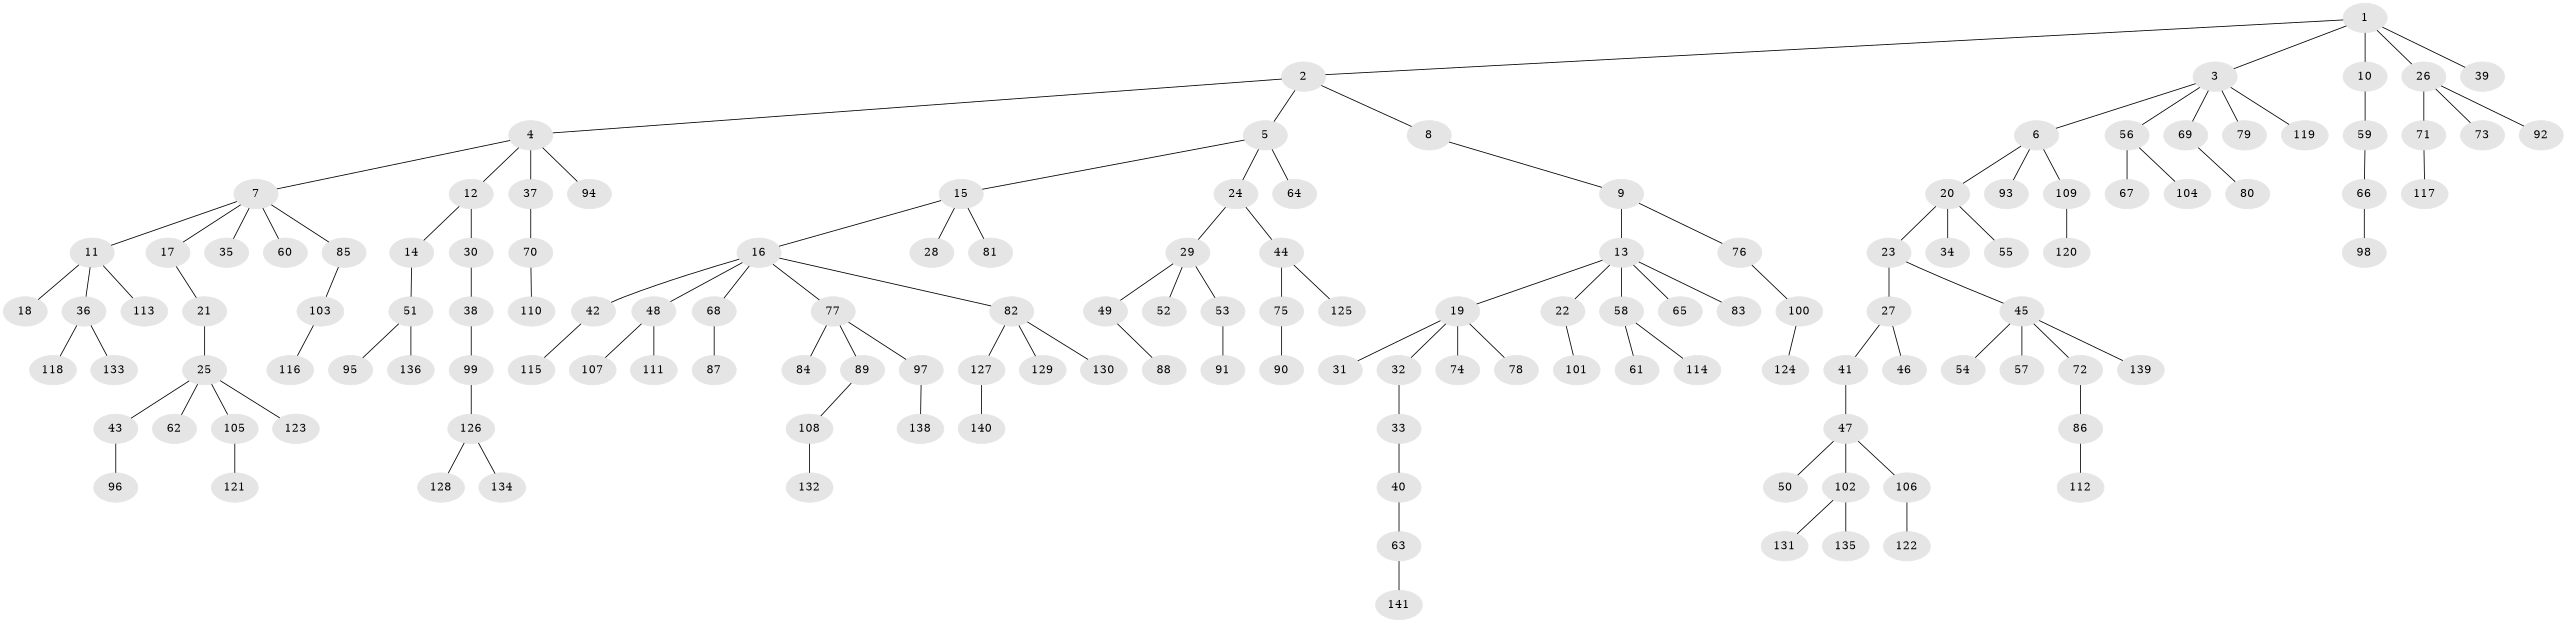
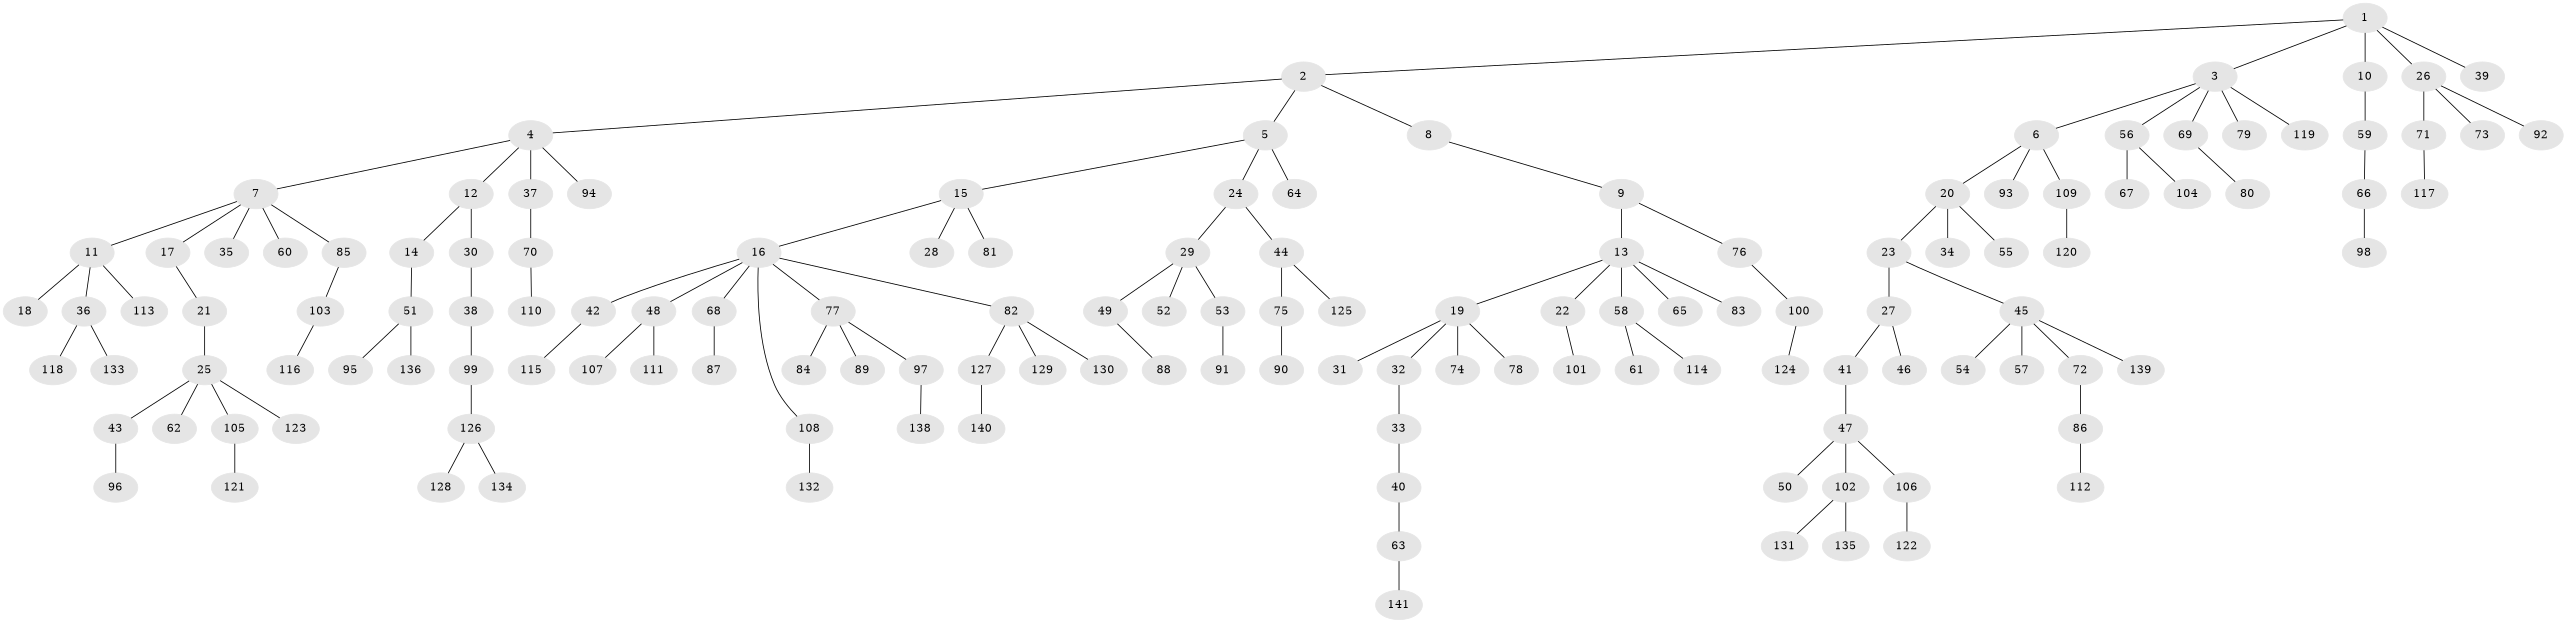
(836, 399) -> (763, 346)
